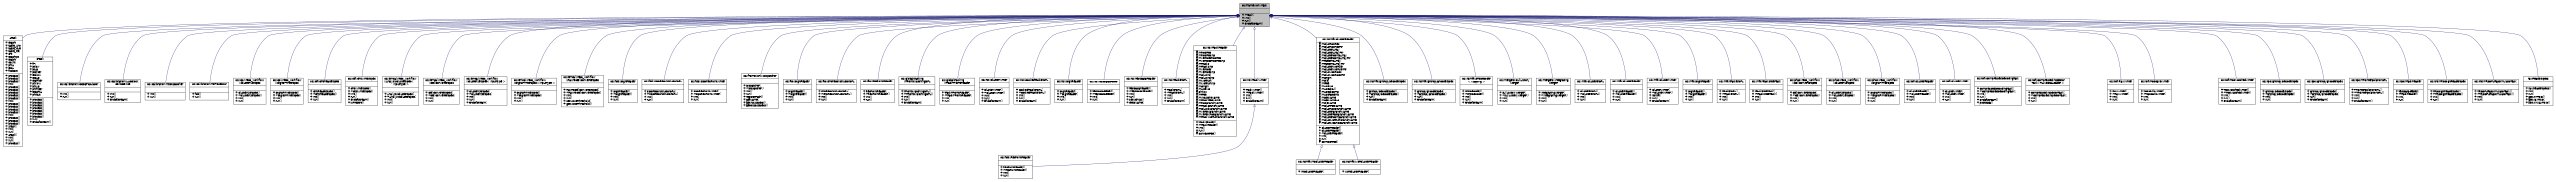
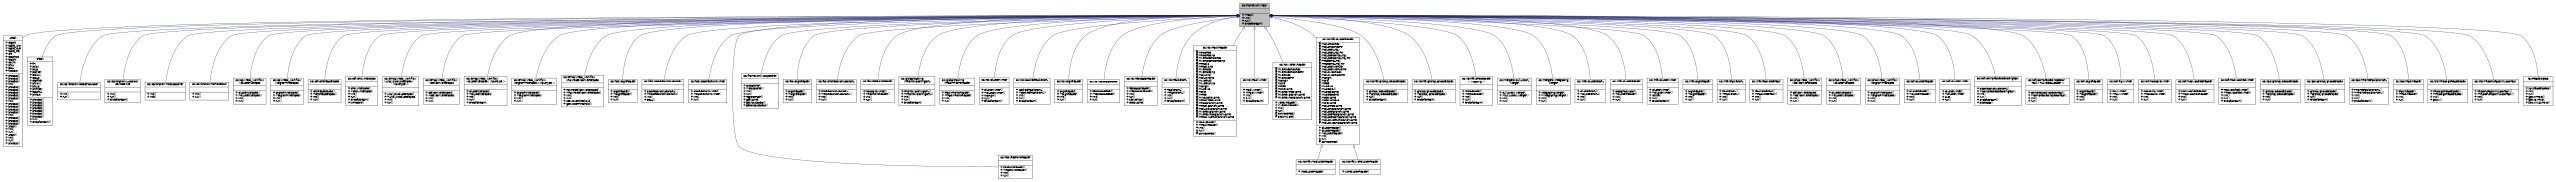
(1996, 89) -> (1993, 89)
none -> (1292, 91)
none -> (2088, 91)
none -> (2195, 91)
(875, 92) -> (875, 92)
(1201, 92) -> (1201, 92)
(1624, 92) -> (1624, 92)
(2407, 92) -> (2406, 92)
(196, 95) -> (196, 95)
(986, 96) -> (989, 96)
(152, 97) -> (152, 97)
(1946, 97) -> (1947, 97)
(648, 100) -> (649, 100)
(2434, 100) -> (2436, 100)
(1158, 160) -> (738, 38)
